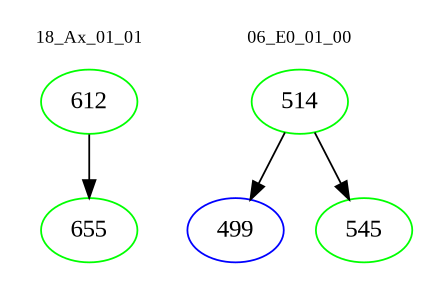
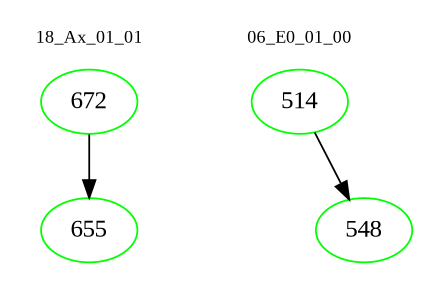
(89, 102) -> (89, 102)
(236, 230) -> none
(364, 230) -> (364, 230)
